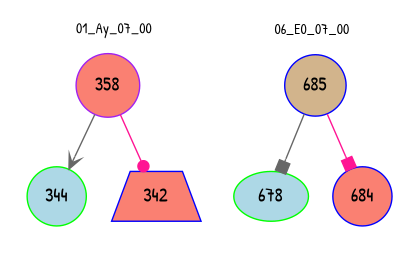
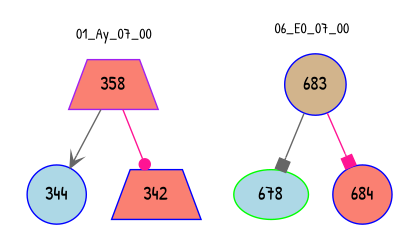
(108, 85) -> (113, 85)
(315, 85) -> (315, 85)
(57, 196) -> (57, 195)
